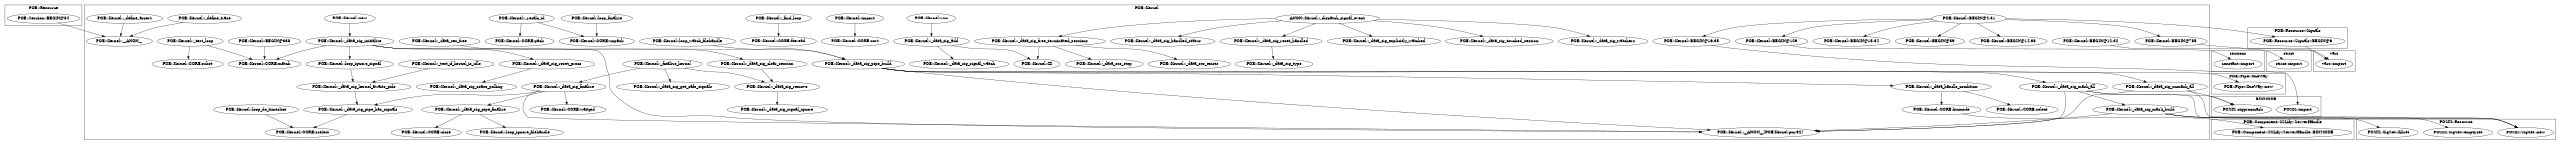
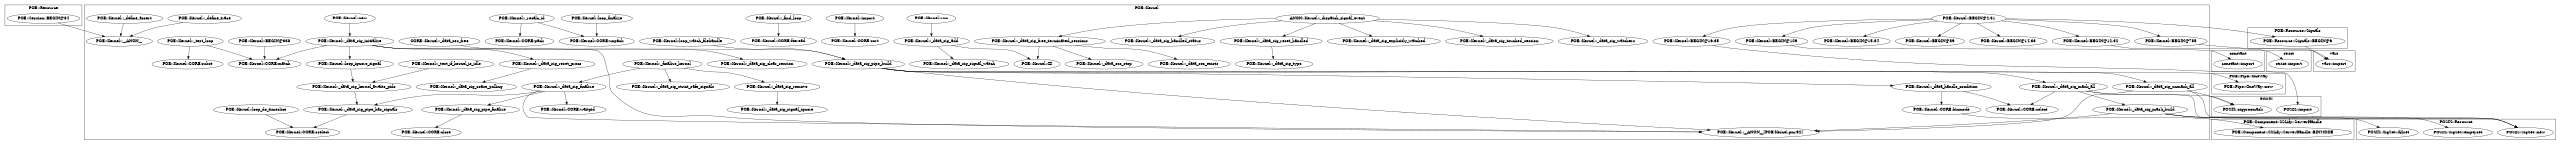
none -> (2039, 26)
(439, 41) -> (439, 41)
(2238, 54) -> (2238, 54)
(766, 74) -> none
(673, 87) -> (673, 87)
(2266, 99) -> (2266, 99)
(1953, 127) -> (2044, 98)
(515, 133) -> none
